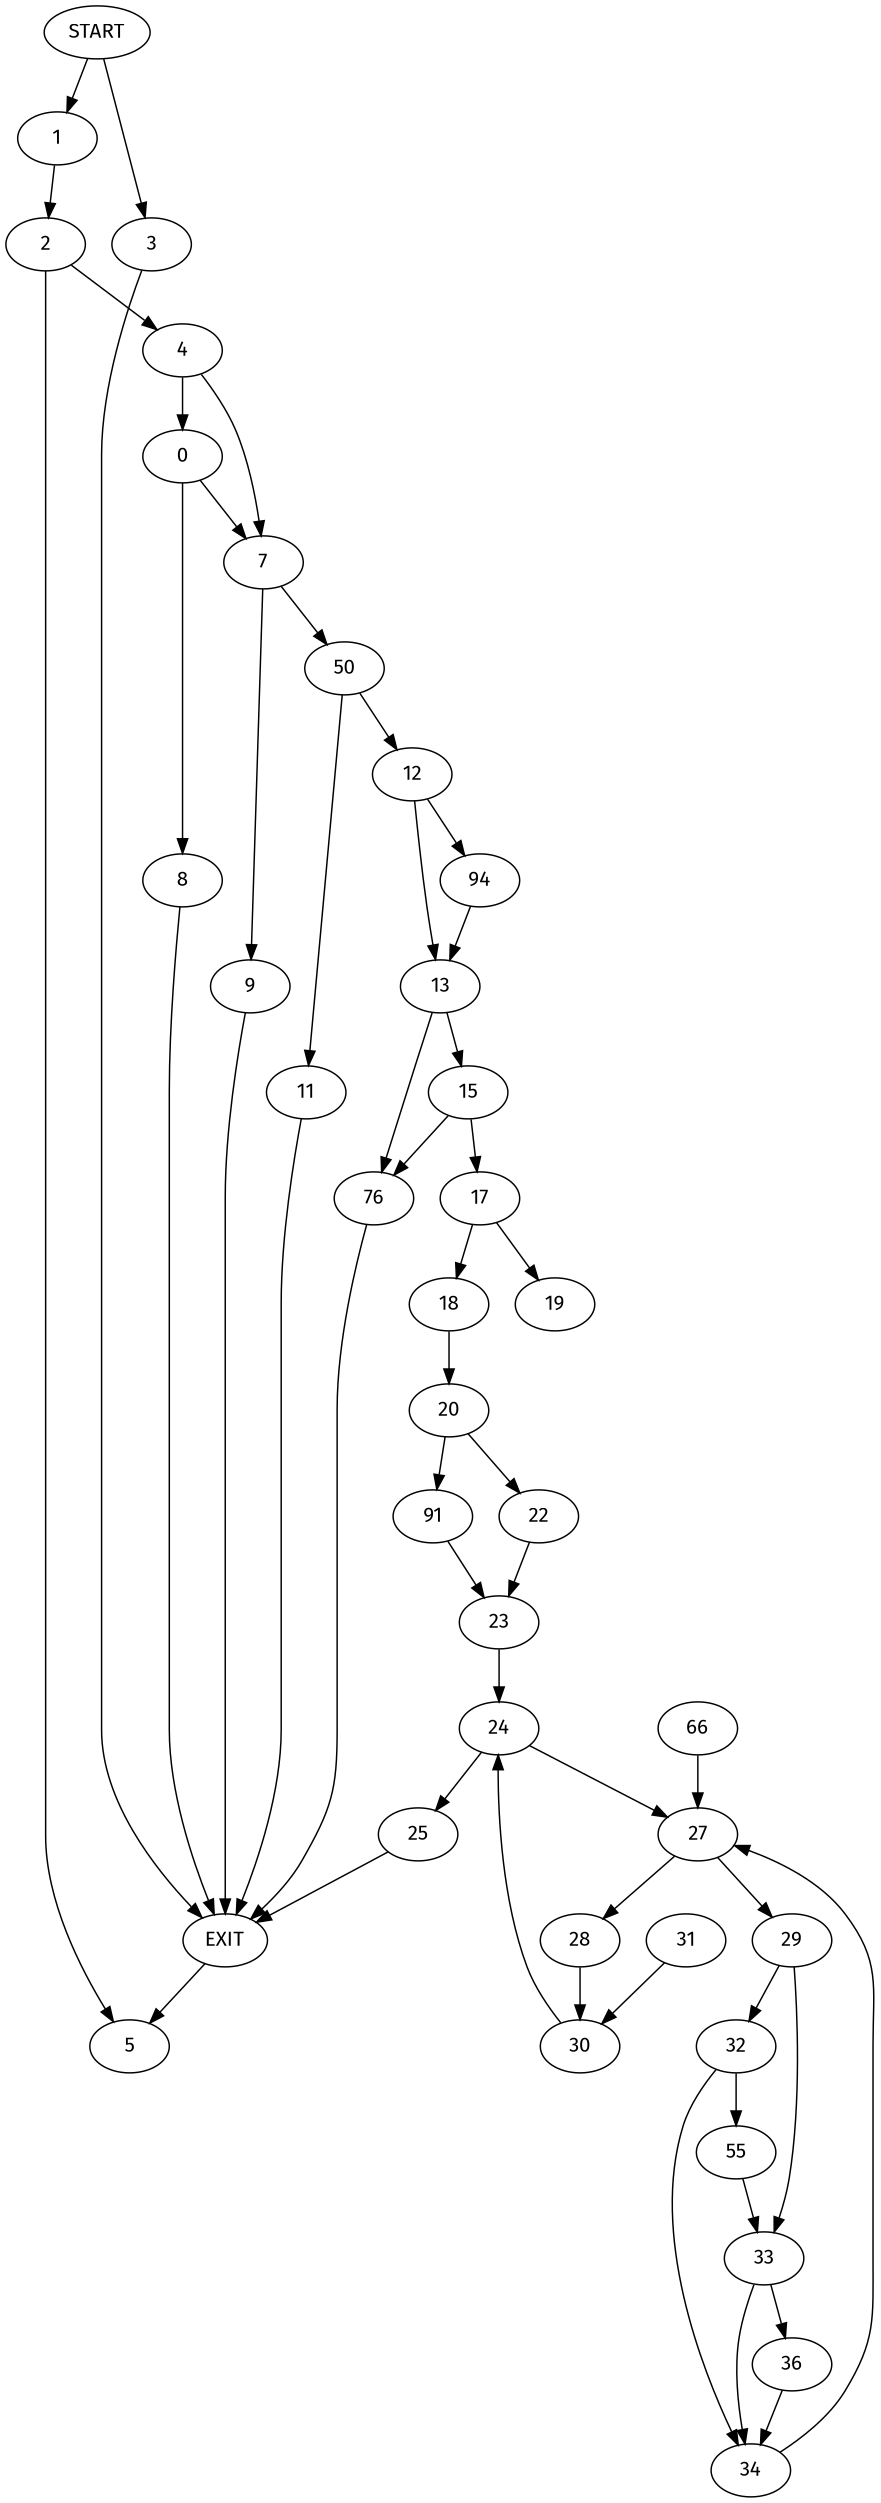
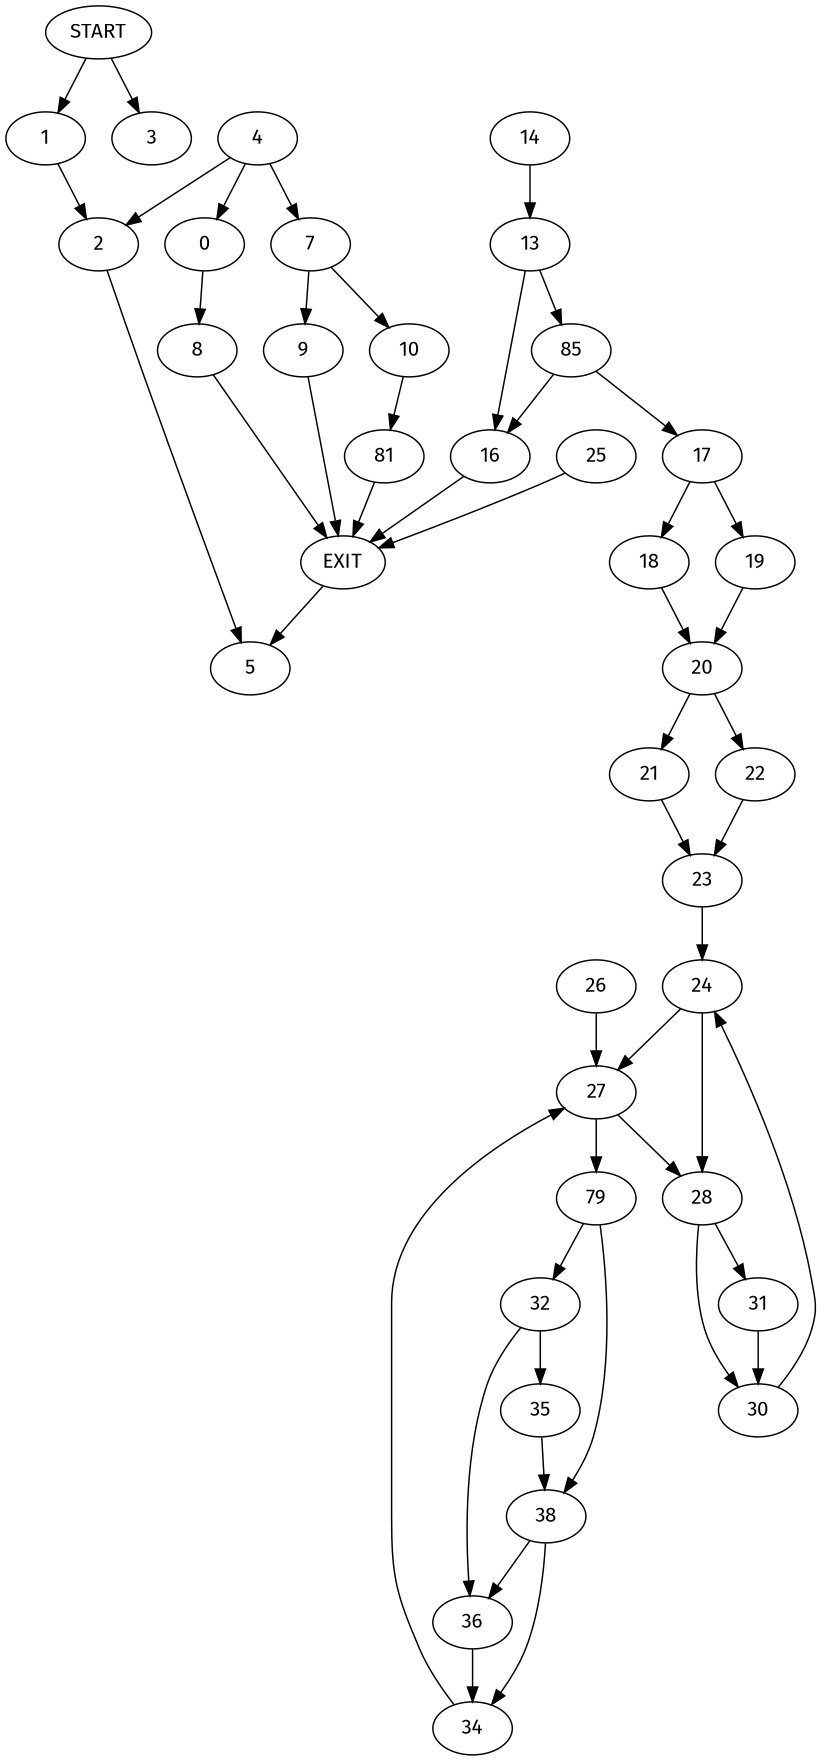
(108, 293) -> (184, 187)
(218, 504) -> none
none -> (732, 609)
(344, 668) -> (409, 350)
(412, 774) -> none
(480, 880) -> (530, 138)
(306, 1092) -> (384, 456)
(468, 1092) -> (571, 350)
(102, 1099) -> none
(374, 1198) -> (490, 456)
none -> (727, 1245)
(433, 1516) -> (649, 774)
(698, 1728) -> (596, 986)
(463, 1776) -> (702, 1085)
(792, 1940) -> (596, 1198)
(736, 2152) -> (540, 1410)
(676, 2250) -> (473, 1449)
(764, 2258) -> (546, 1516)
